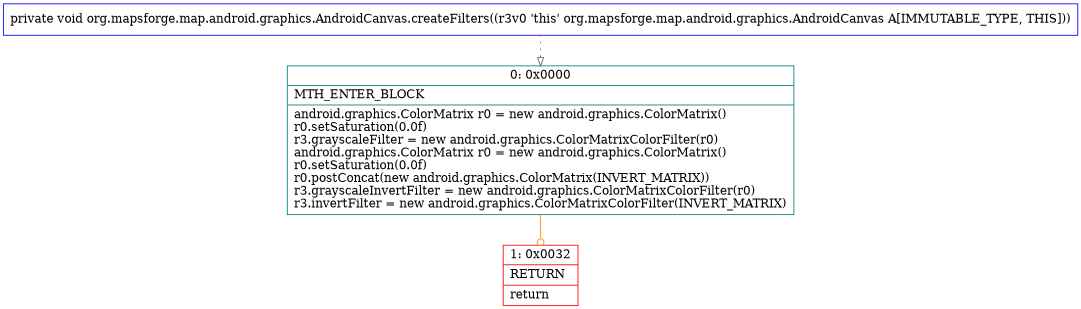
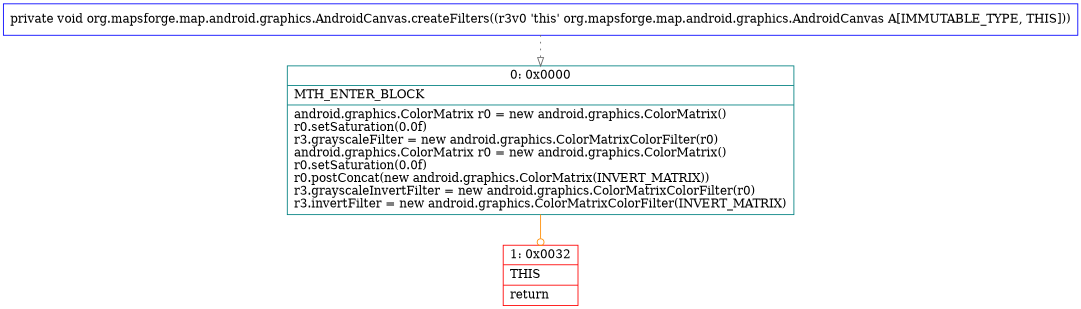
(538, 275) -> (526, 275)
